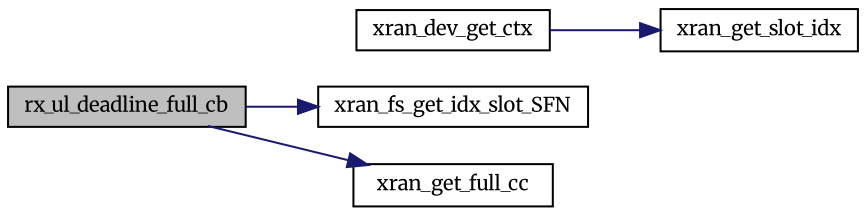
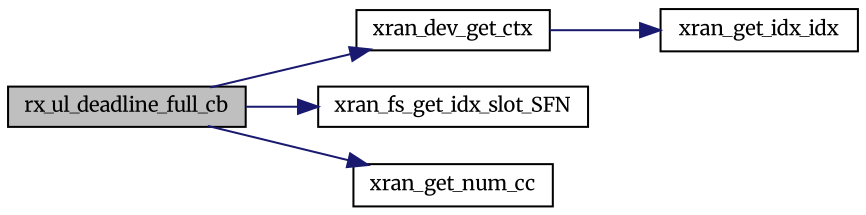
(759, 30) -> (759, 30)
none -> (280, 71)
(453, 185) -> (453, 185)
